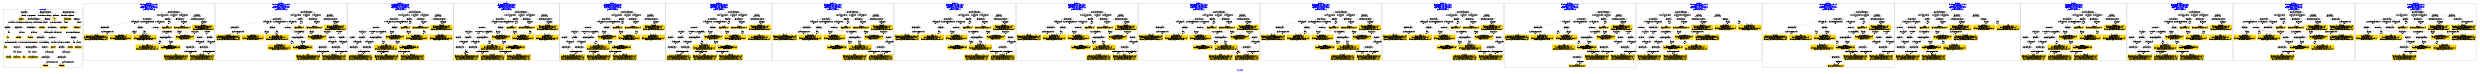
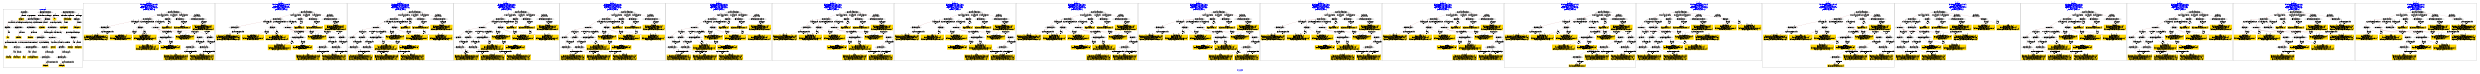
none -> (75, 15)
